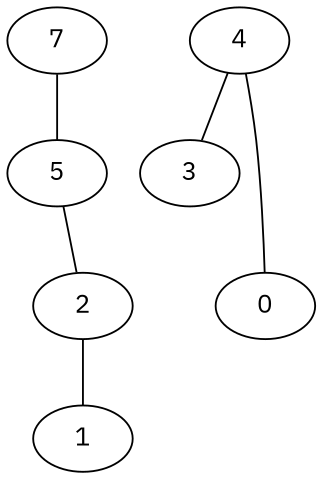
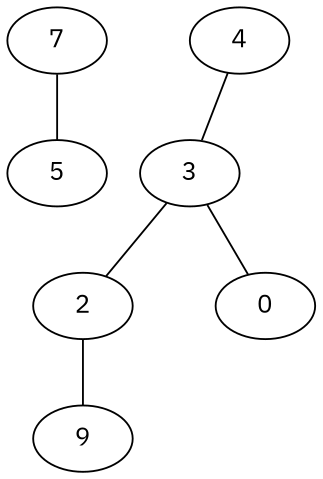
(259, 173) -> (228, 240)
(70, 239) -> (136, 240)
(83, 439) -> (83, 439)
